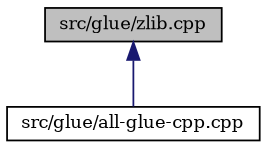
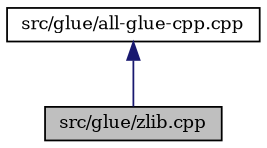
(133, 83) -> (133, 83)
